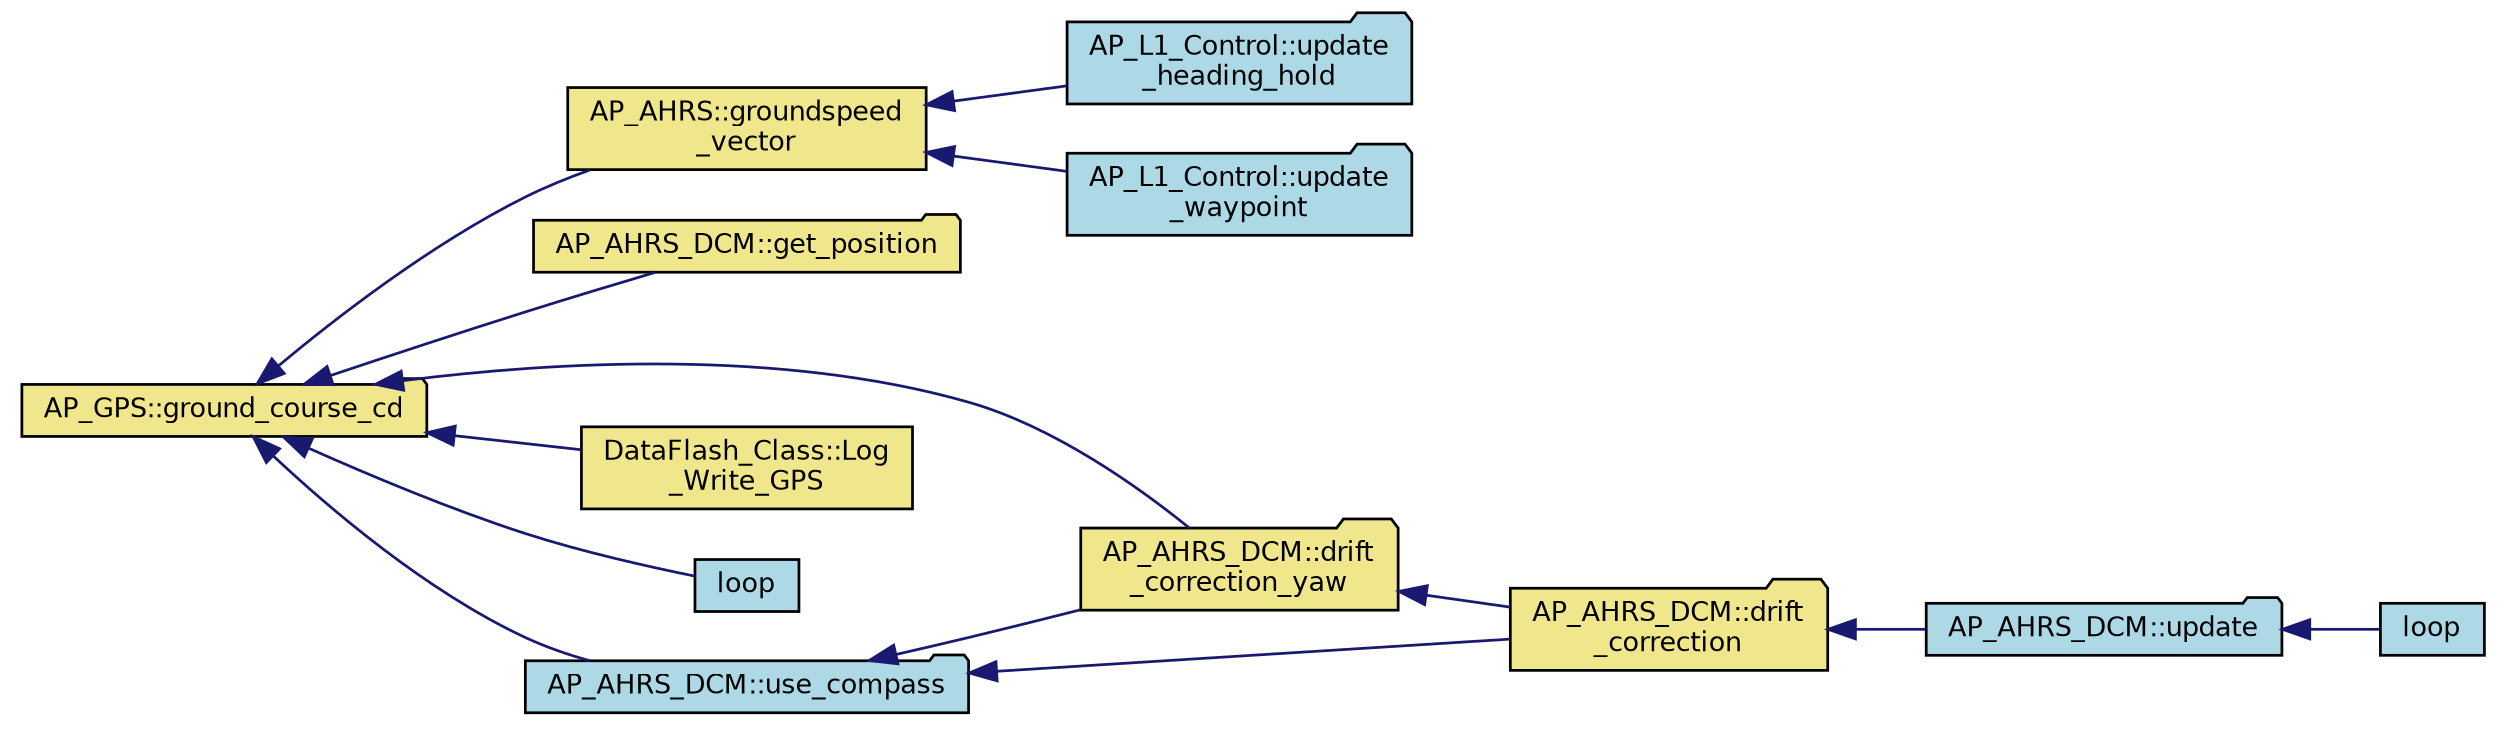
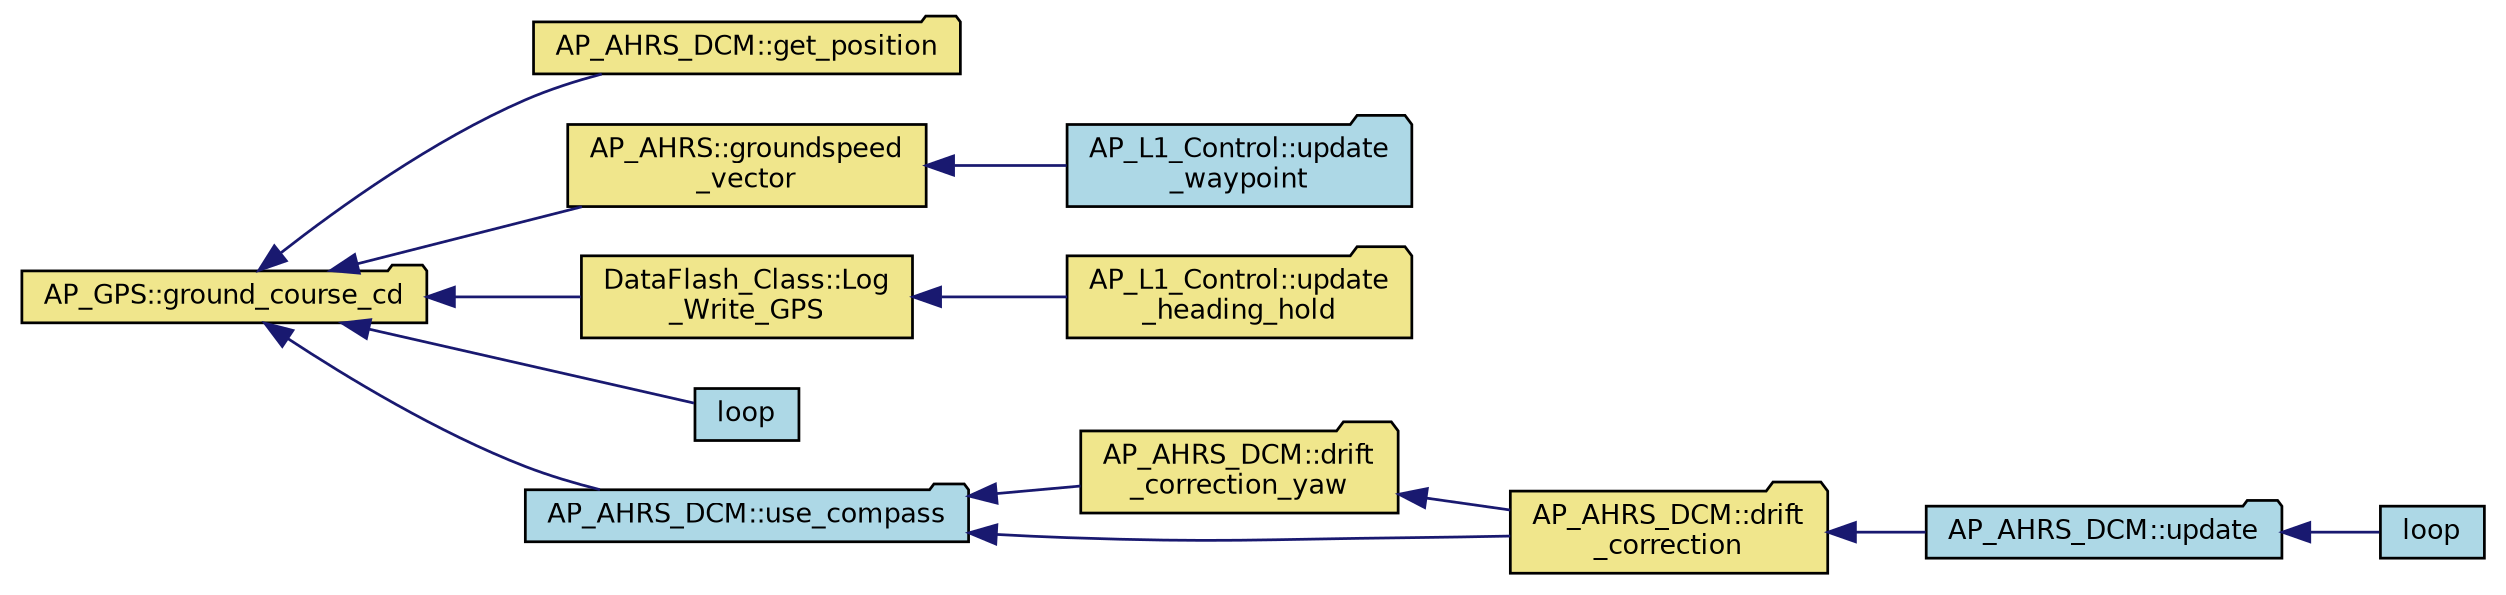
(1239, 63) -> (1239, 297)
(1010, 94) -> (1004, 297)
(815, 373) -> none
